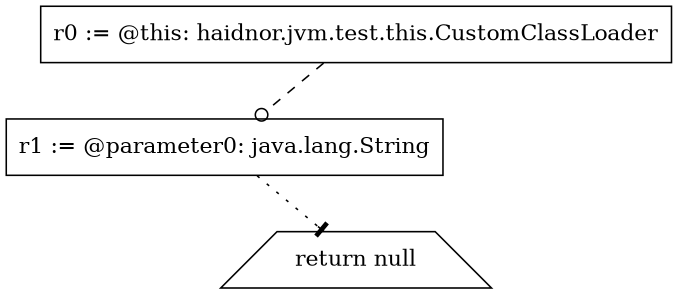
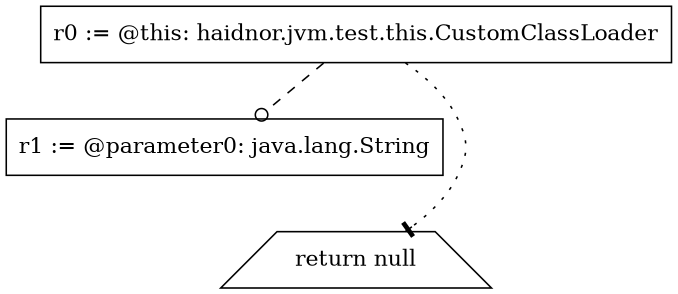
(287, 201) -> (466, 143)
